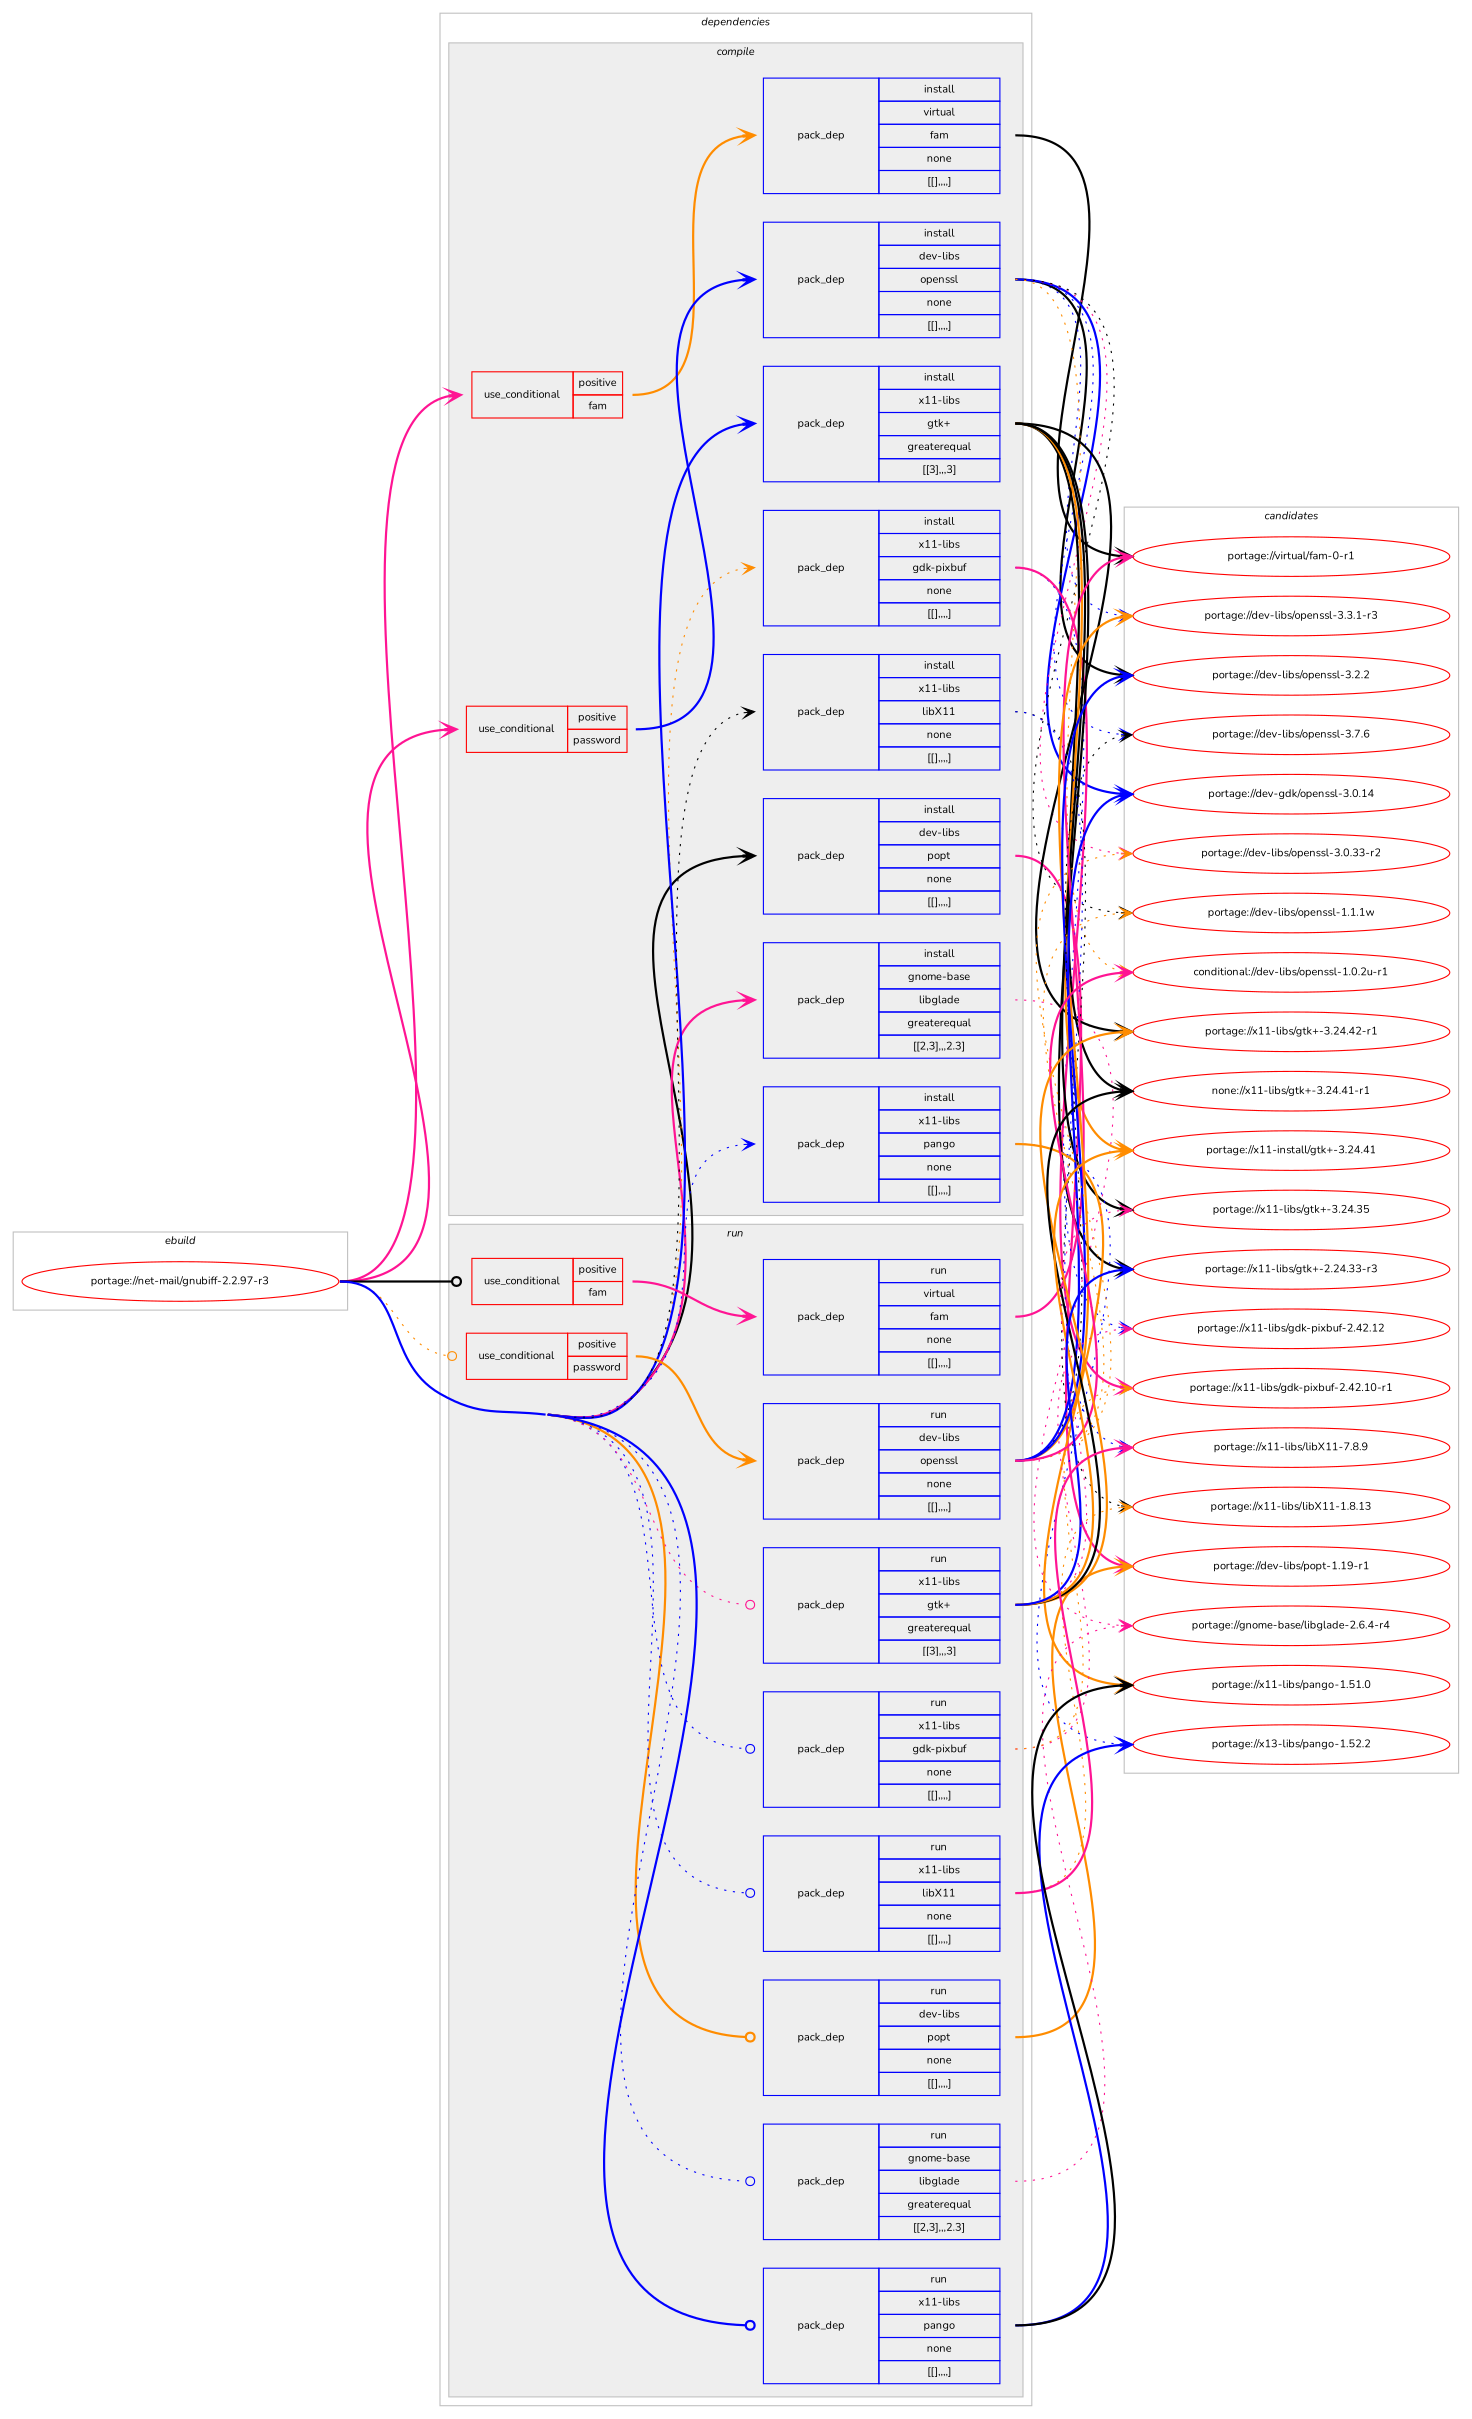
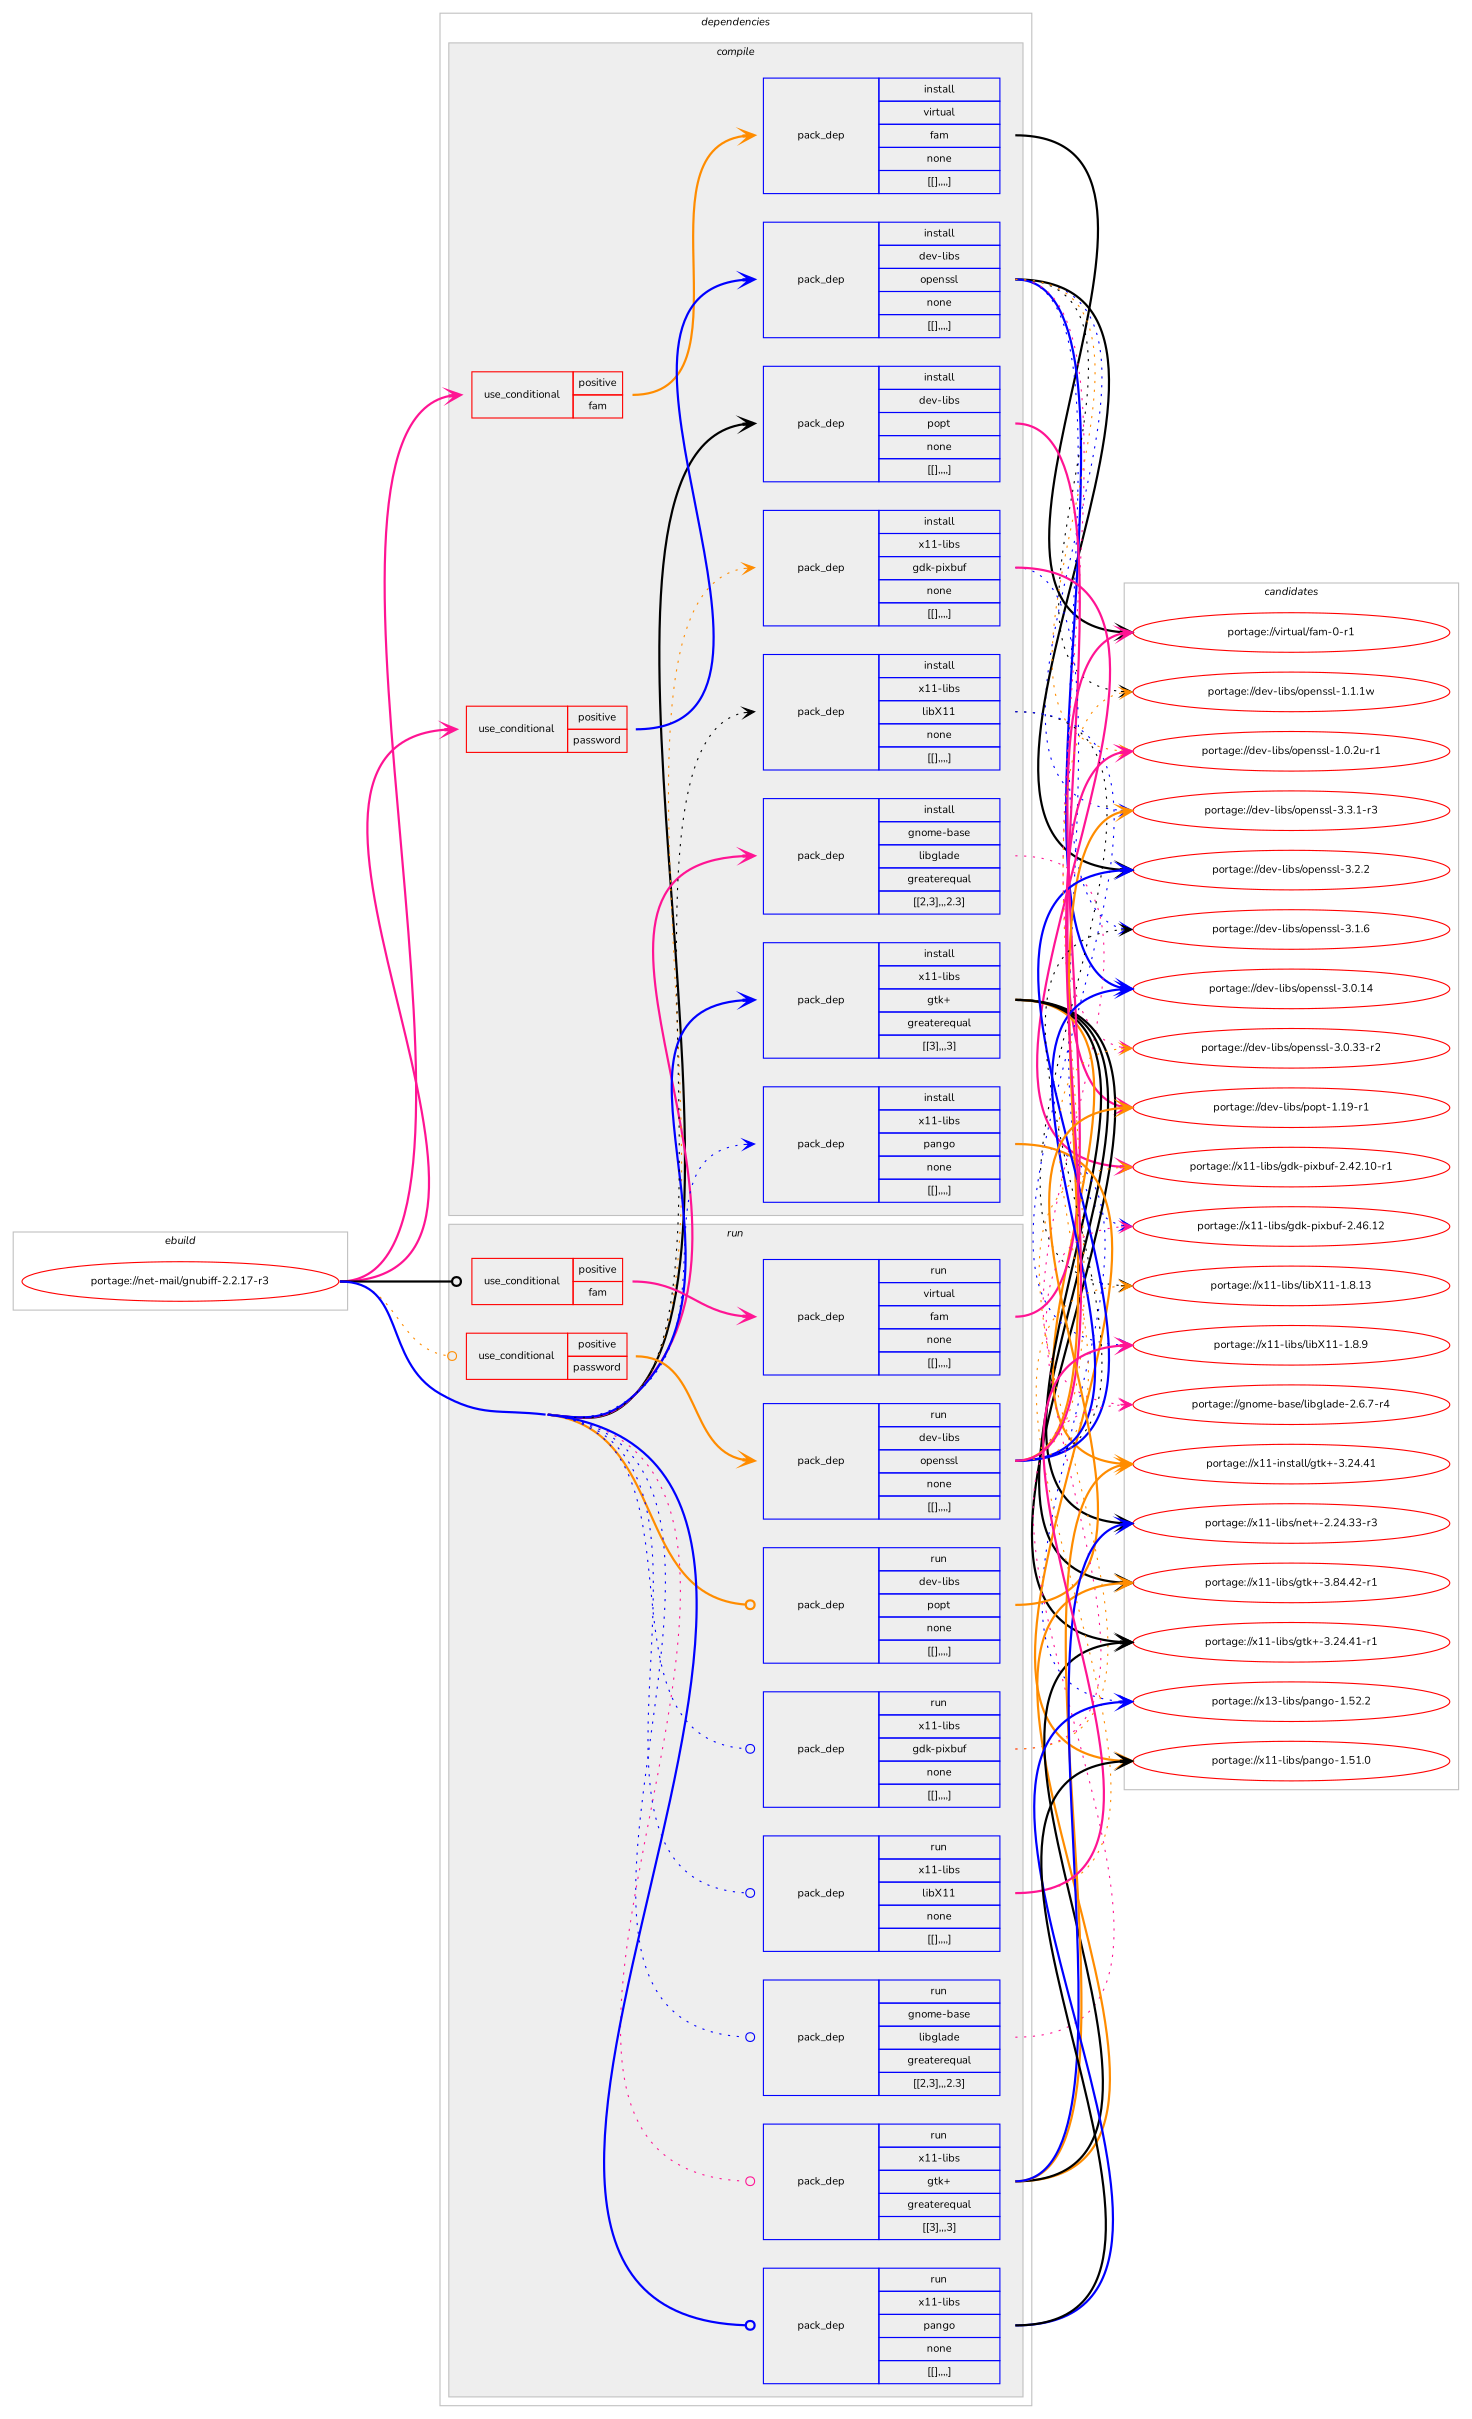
(1291, 735) -> (1291, 930)
(1291, 794) -> (1291, 989)
(1291, 972) -> (1291, 751)
(1291, 1032) -> (1291, 1583)
(1291, 1091) -> (1291, 1642)
(1291, 1210) -> none
(1291, 1269) -> (1291, 1524)
(180, 1282) -> (180, 1282)
(1291, 1329) -> (1291, 1226)
(1291, 1448) -> (1291, 1345)
(1291, 1626) -> (1291, 1405)
